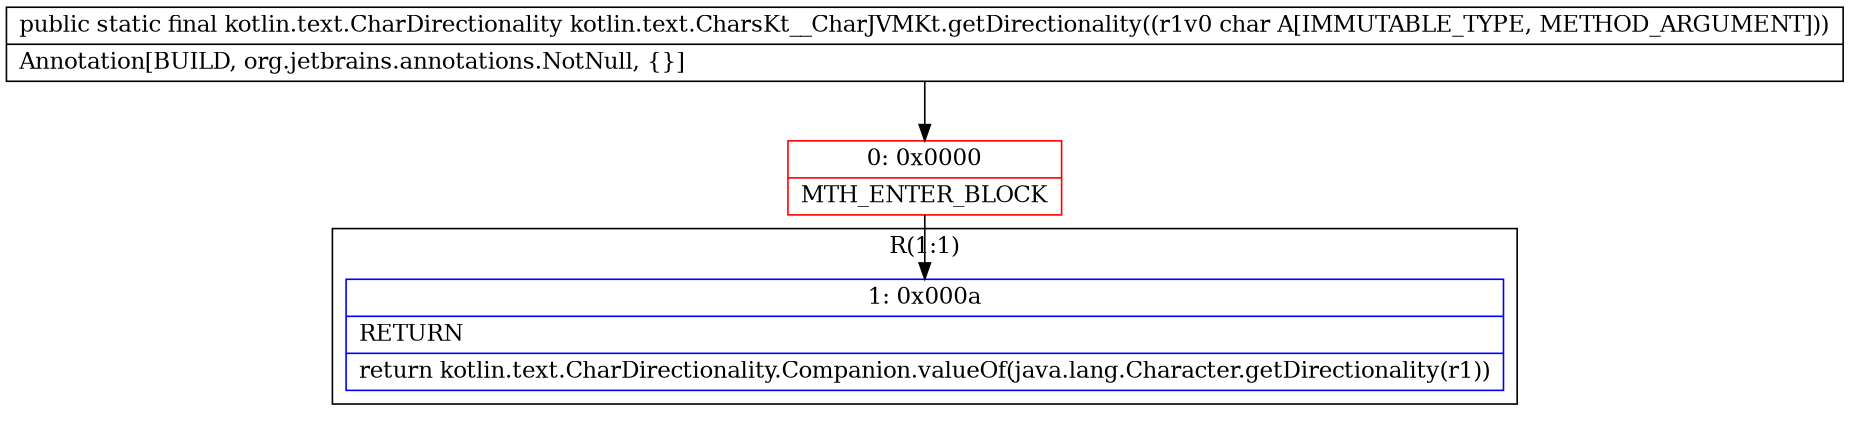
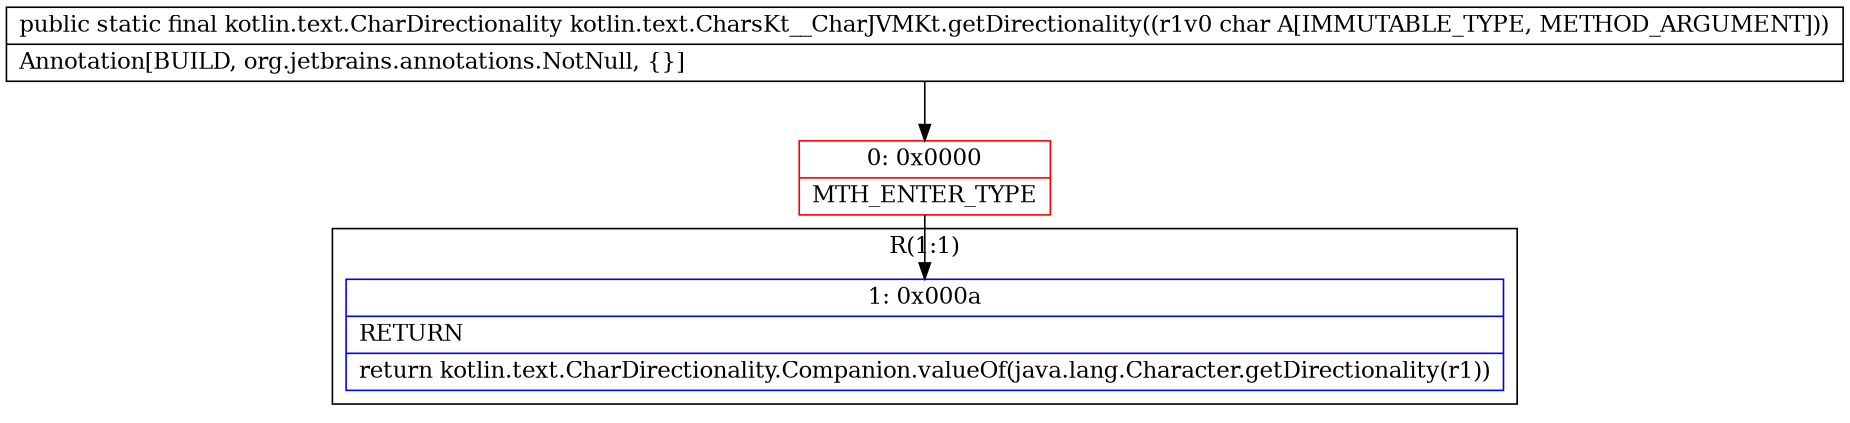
(925, 196) -> (925, 196)
